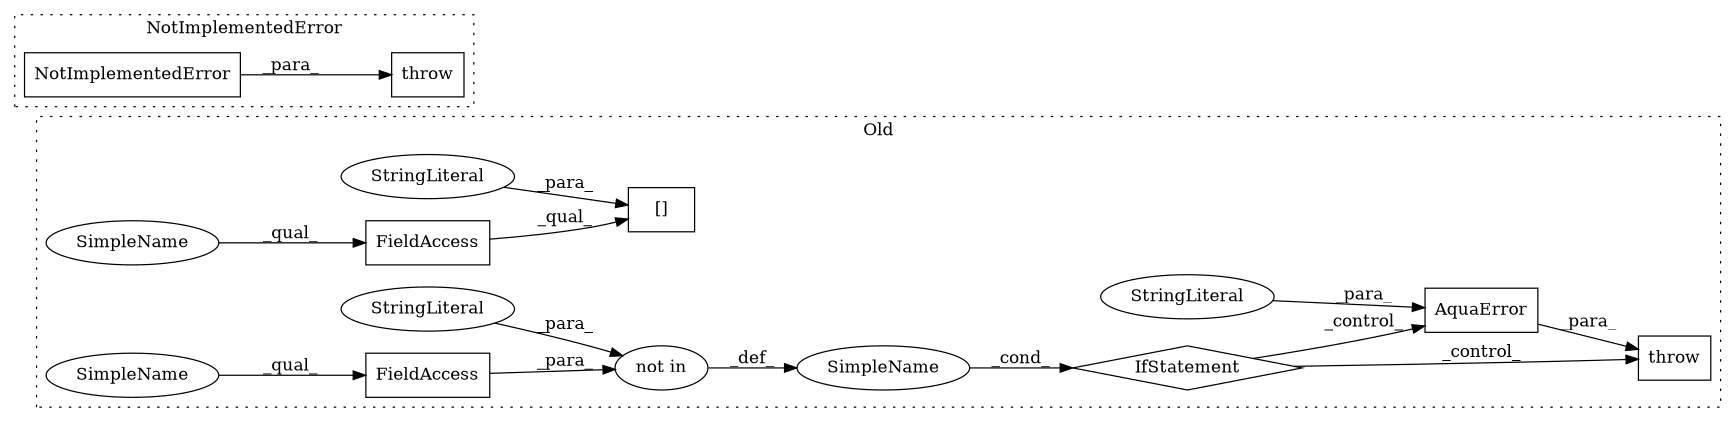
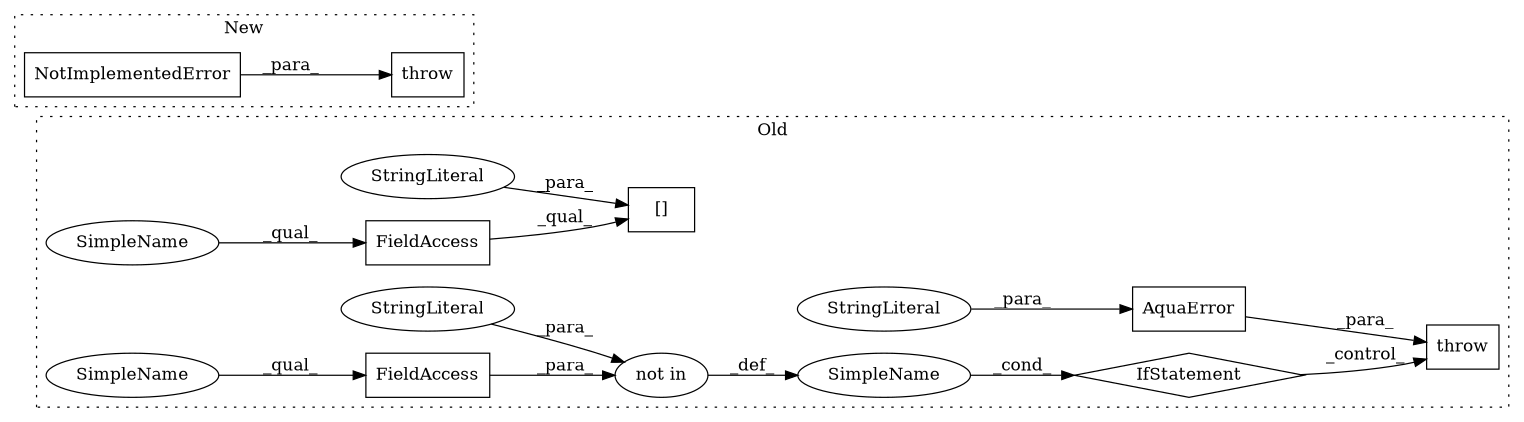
(244, 29) -> (244, 29)
(1333, 345) -> none
